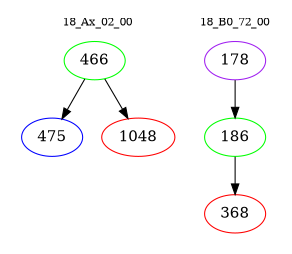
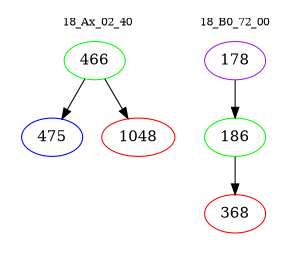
(98, 23) -> (98, 23)
